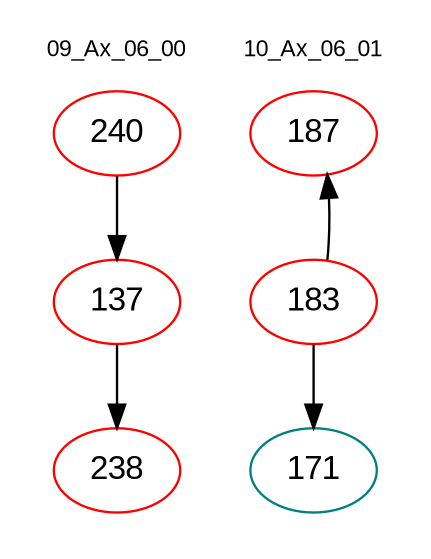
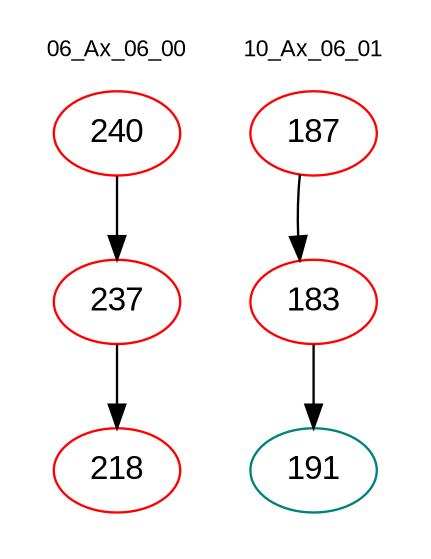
(117, 50) -> (117, 50)
(329, 229) -> (298, 206)
(117, 302) -> (117, 302)
(117, 470) -> (117, 470)
(314, 470) -> (314, 470)
